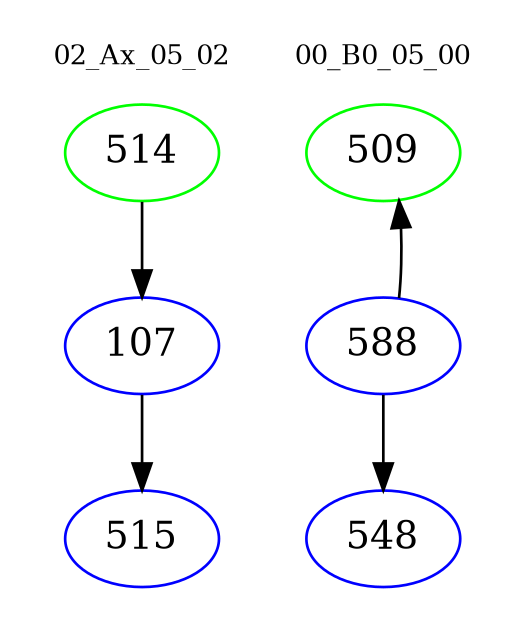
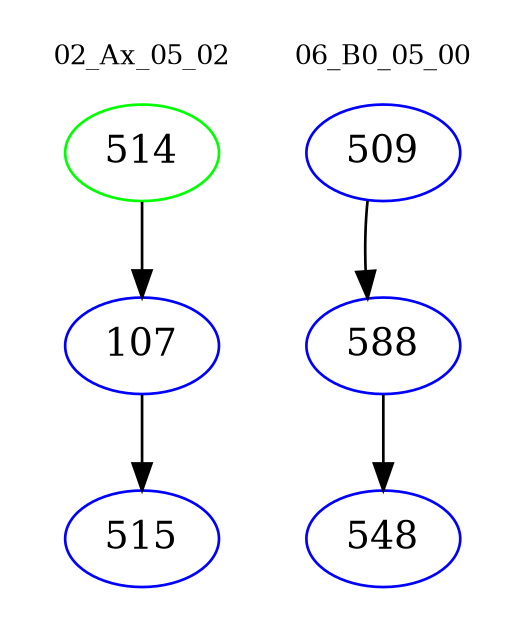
(383, 58) -> (383, 58)
(383, 153) -> (383, 153)
(401, 263) -> (365, 236)
